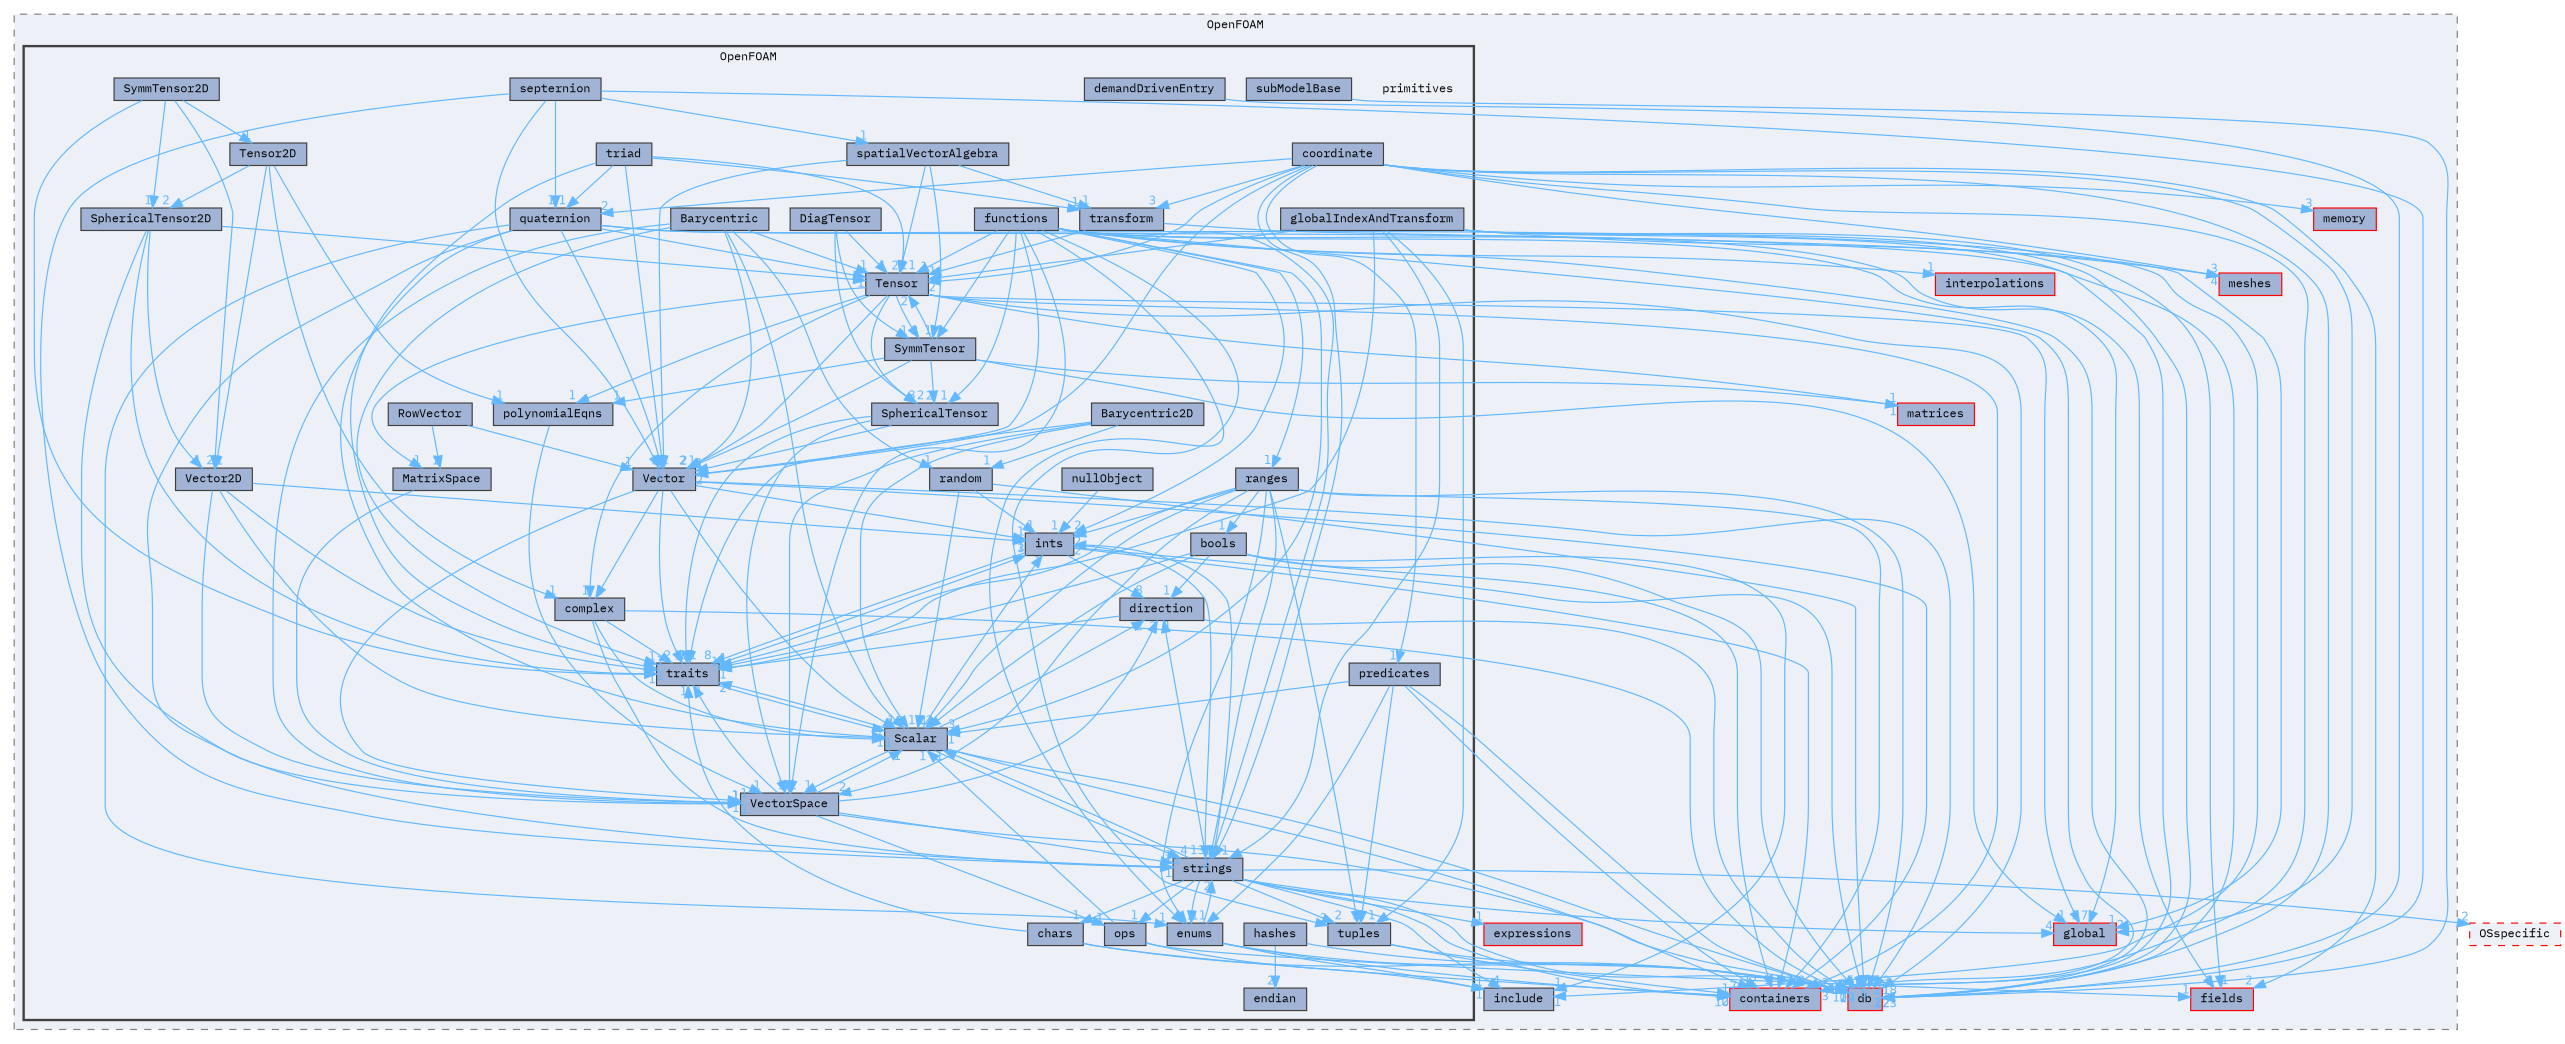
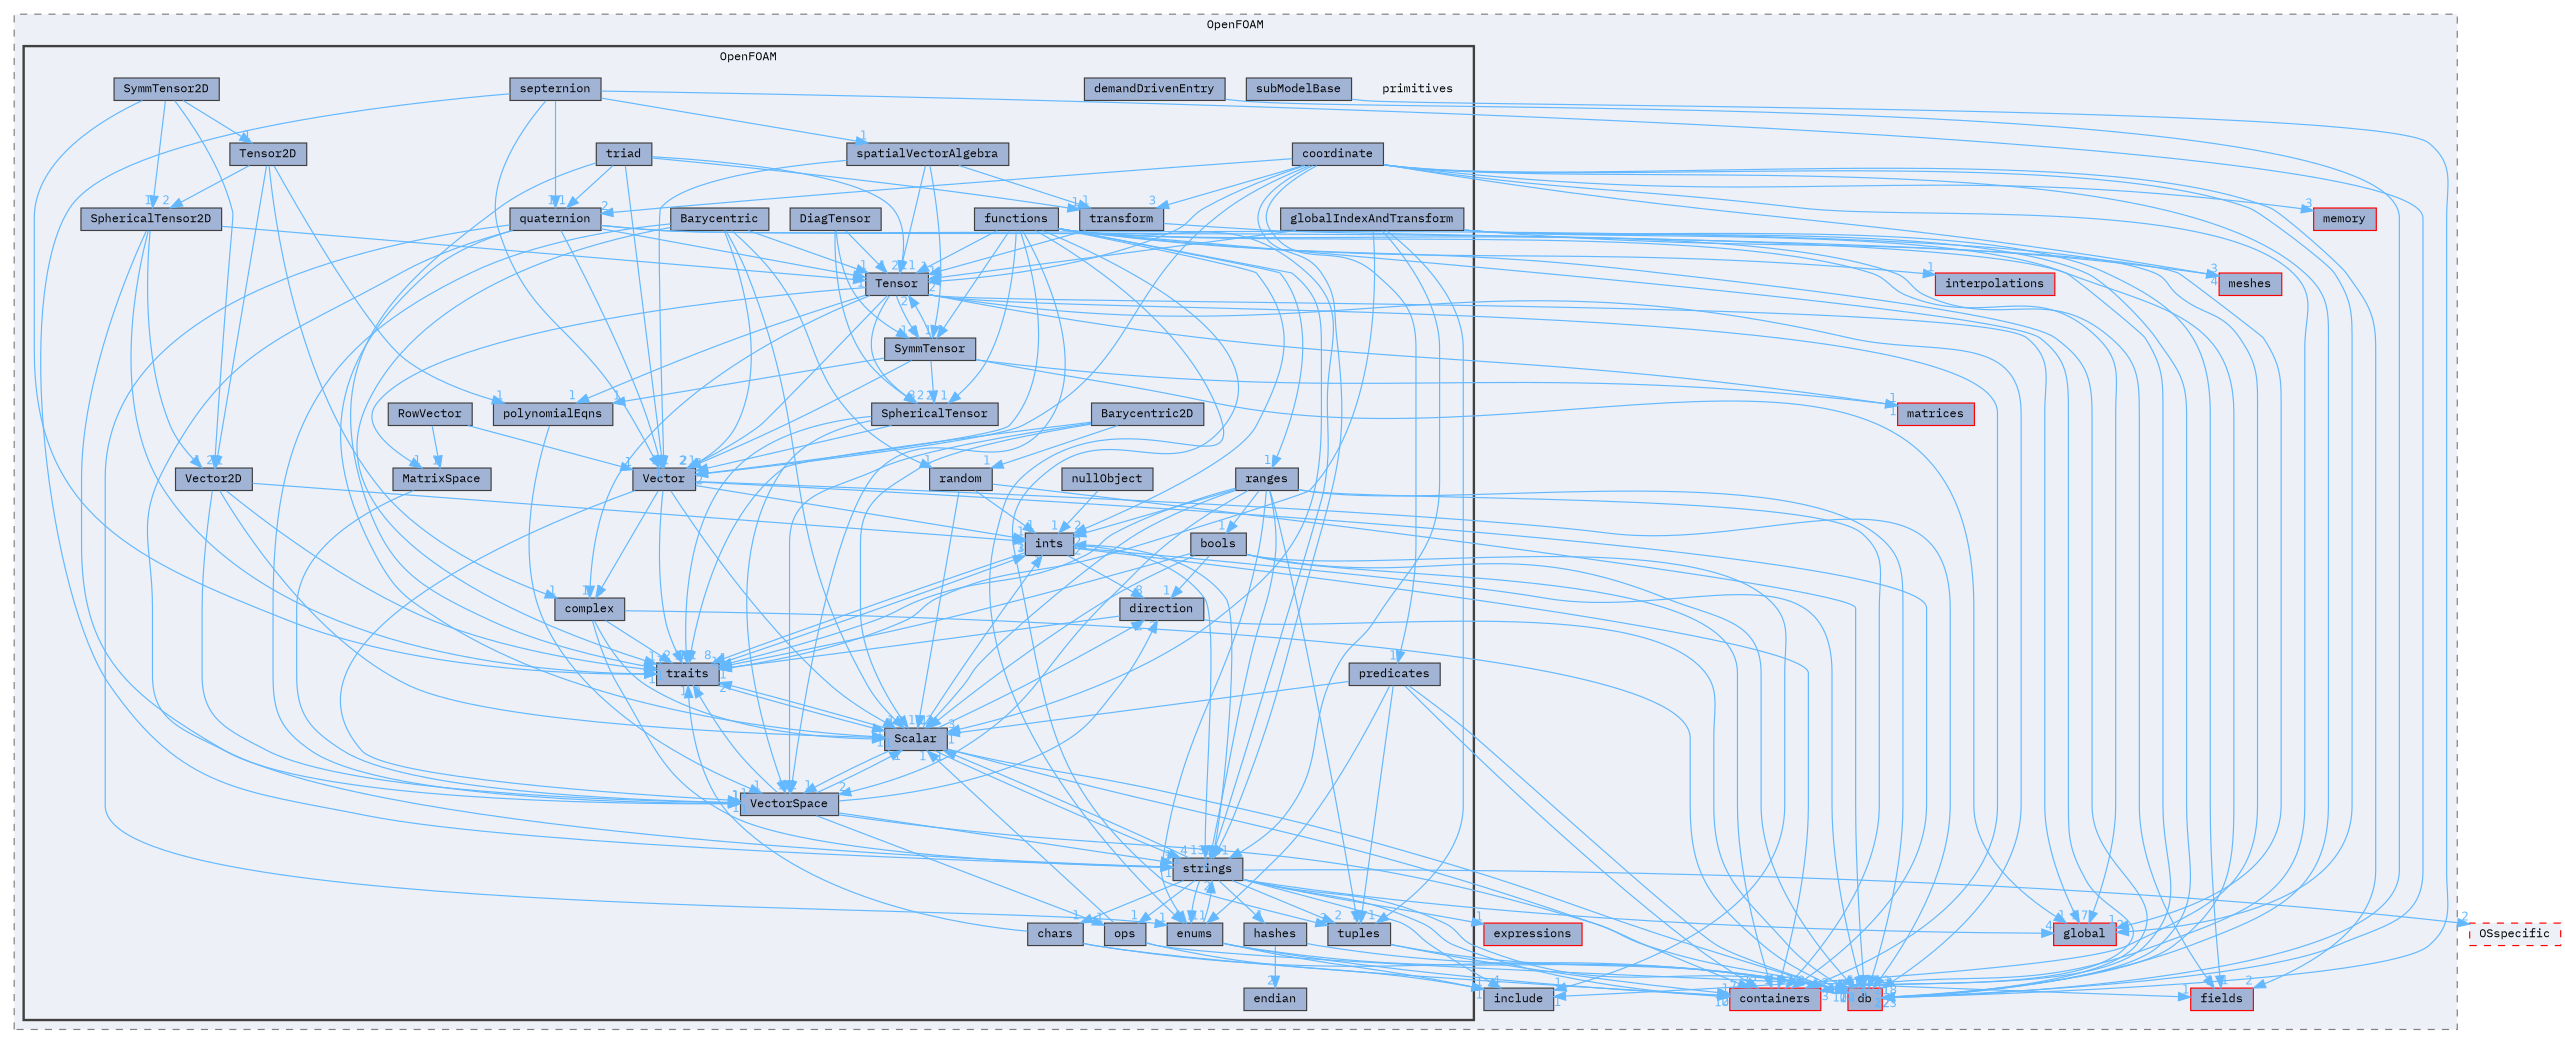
(1185, 740) -> (1231, 892)
